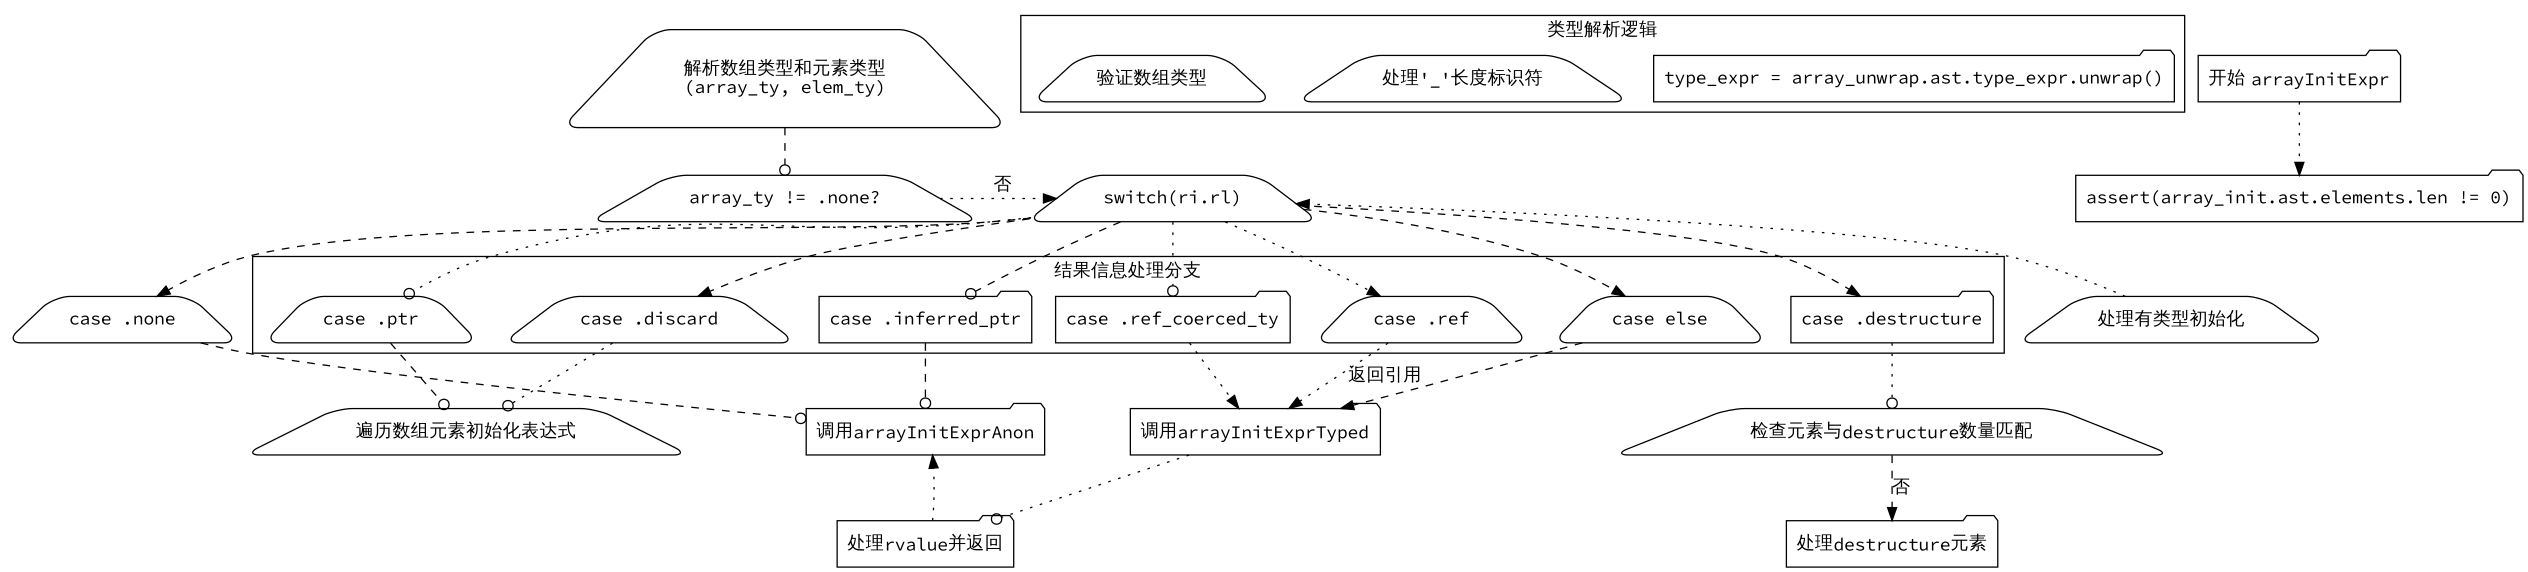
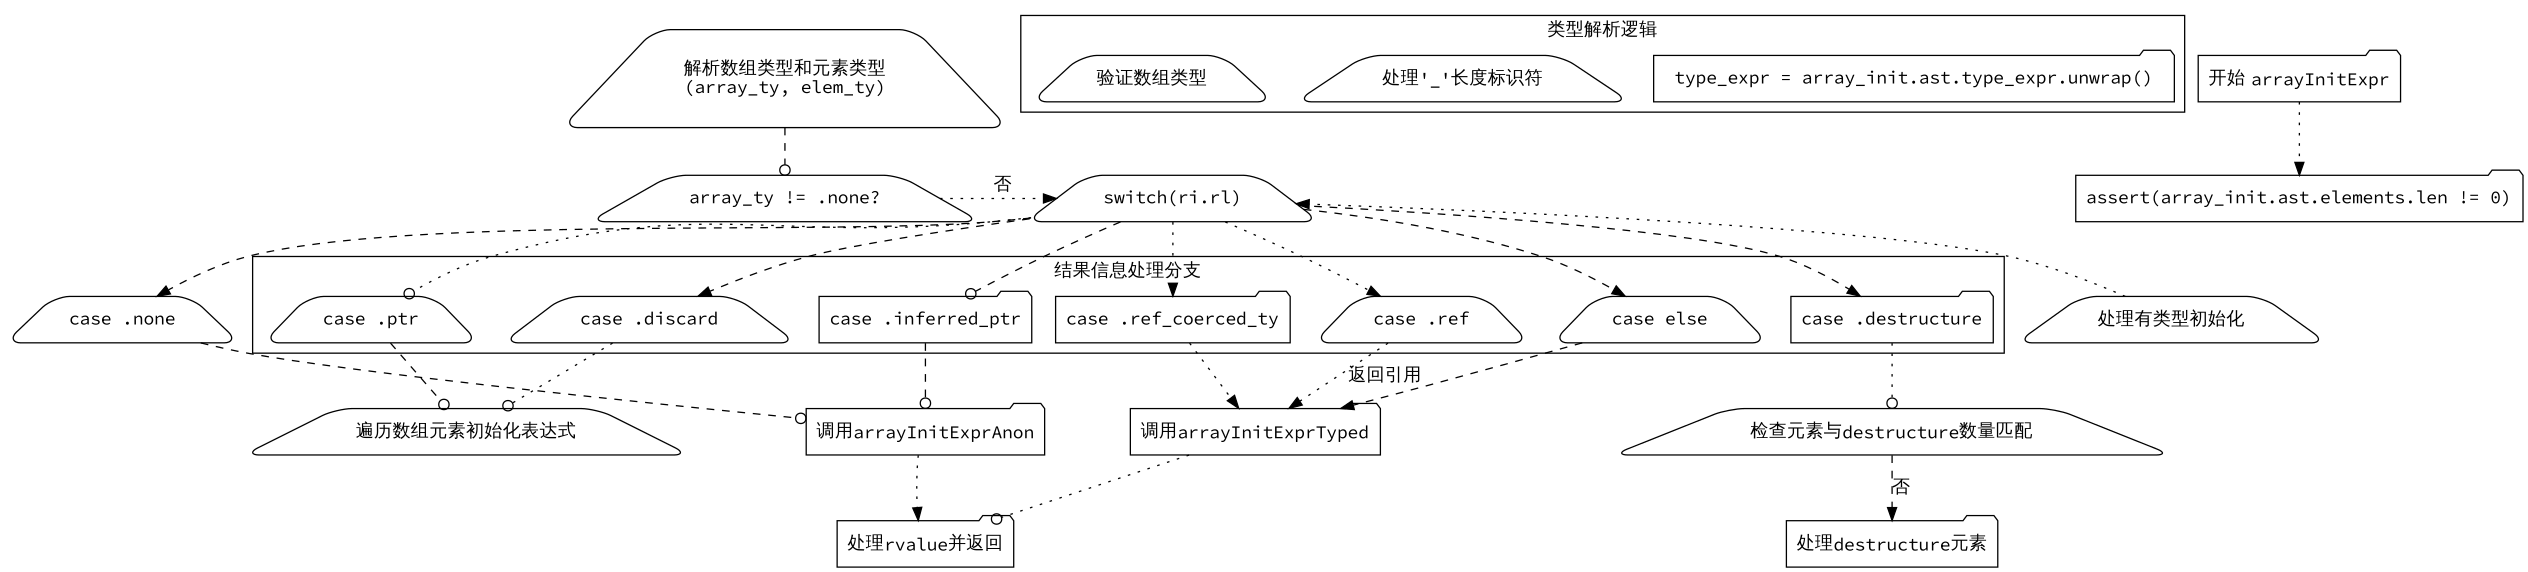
(1914, 79) -> (1914, 79)
(1173, 247) -> (1173, 247)
(934, 494) -> (917, 481)
